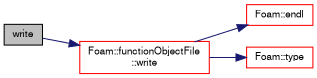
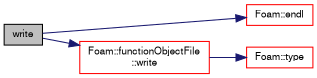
(216, 35) -> (139, 26)
